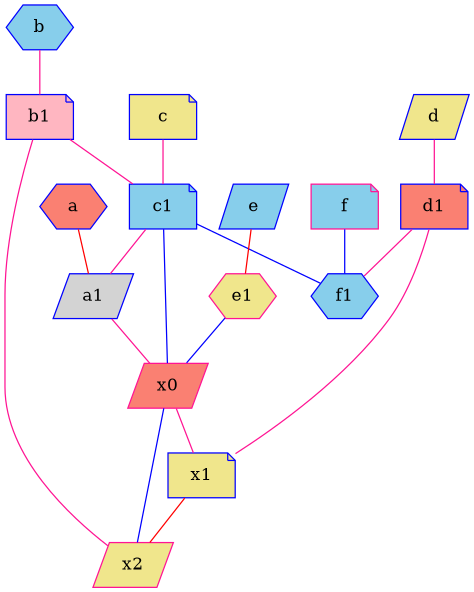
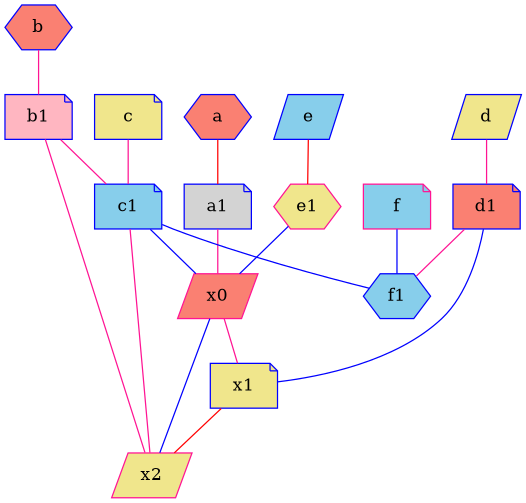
(40, 27) -> (39, 27)
(128, 252) -> (140, 341)
(93, 296) -> (218, 207)
(354, 359) -> (410, 342)
